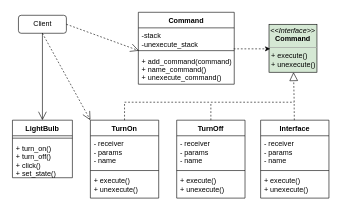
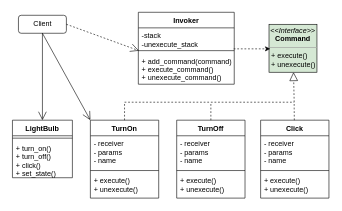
(186, 20) -> (186, 20)
(185, 61) -> (185, 61)
(66, 77) -> (66, 77)
(295, 128) -> (295, 128)
